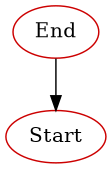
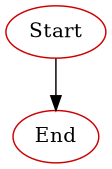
(56, 77) -> (56, 77)
